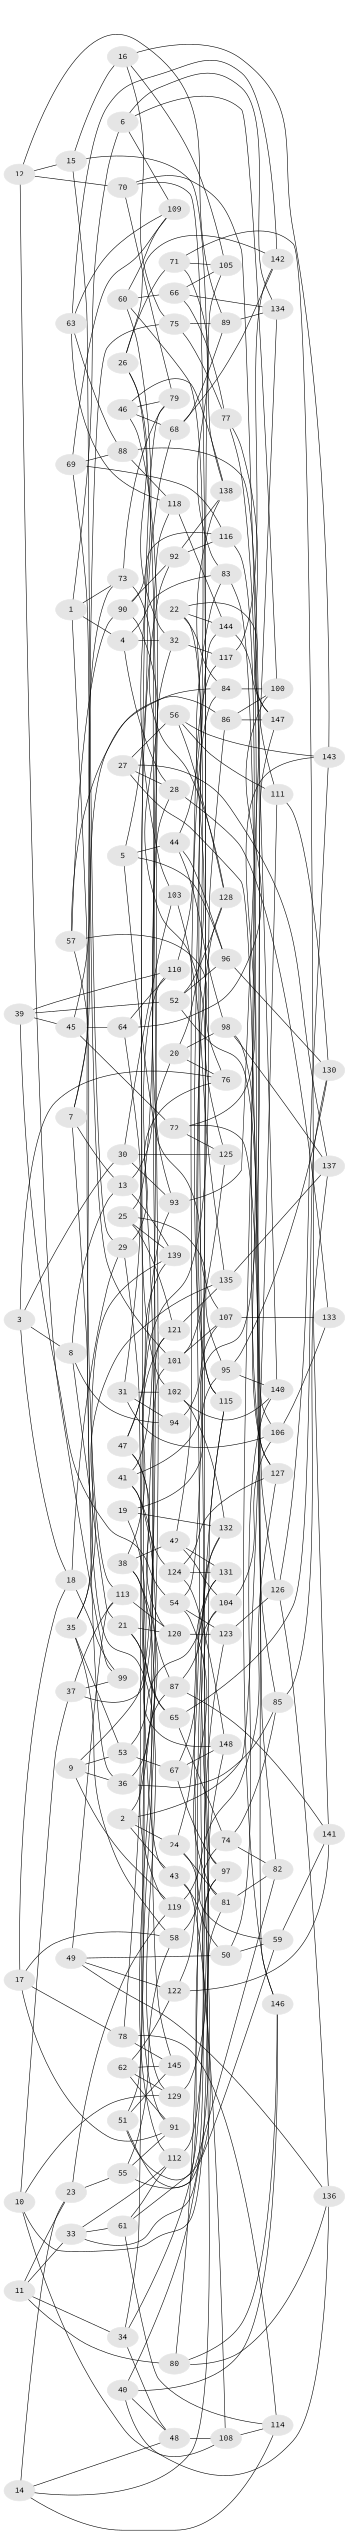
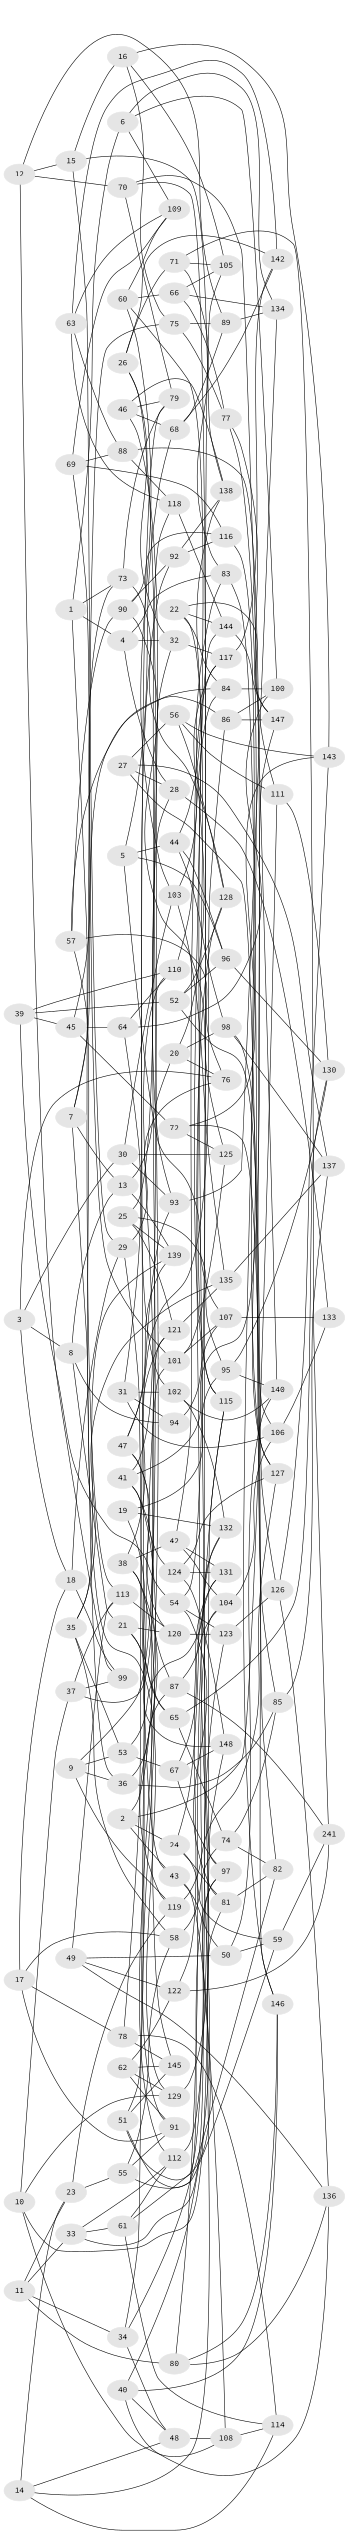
none -> (195, 775)
(329, 1834) -> (329, 1834)
